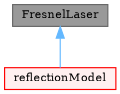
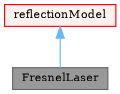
(60, 53) -> (60, 53)
